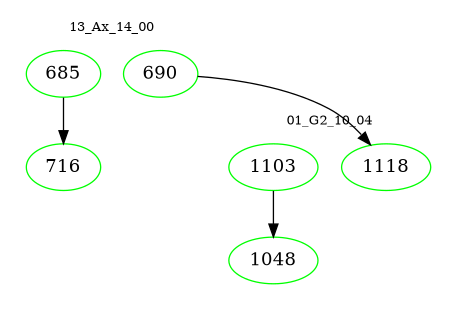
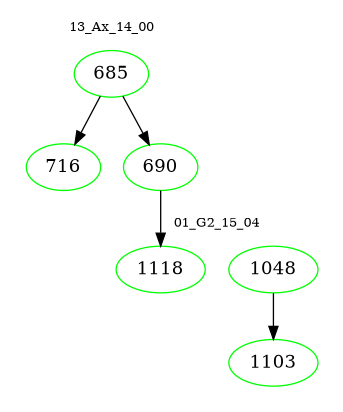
none -> (133, 115)
(330, 121) -> (217, 224)
(273, 207) -> (273, 310)
